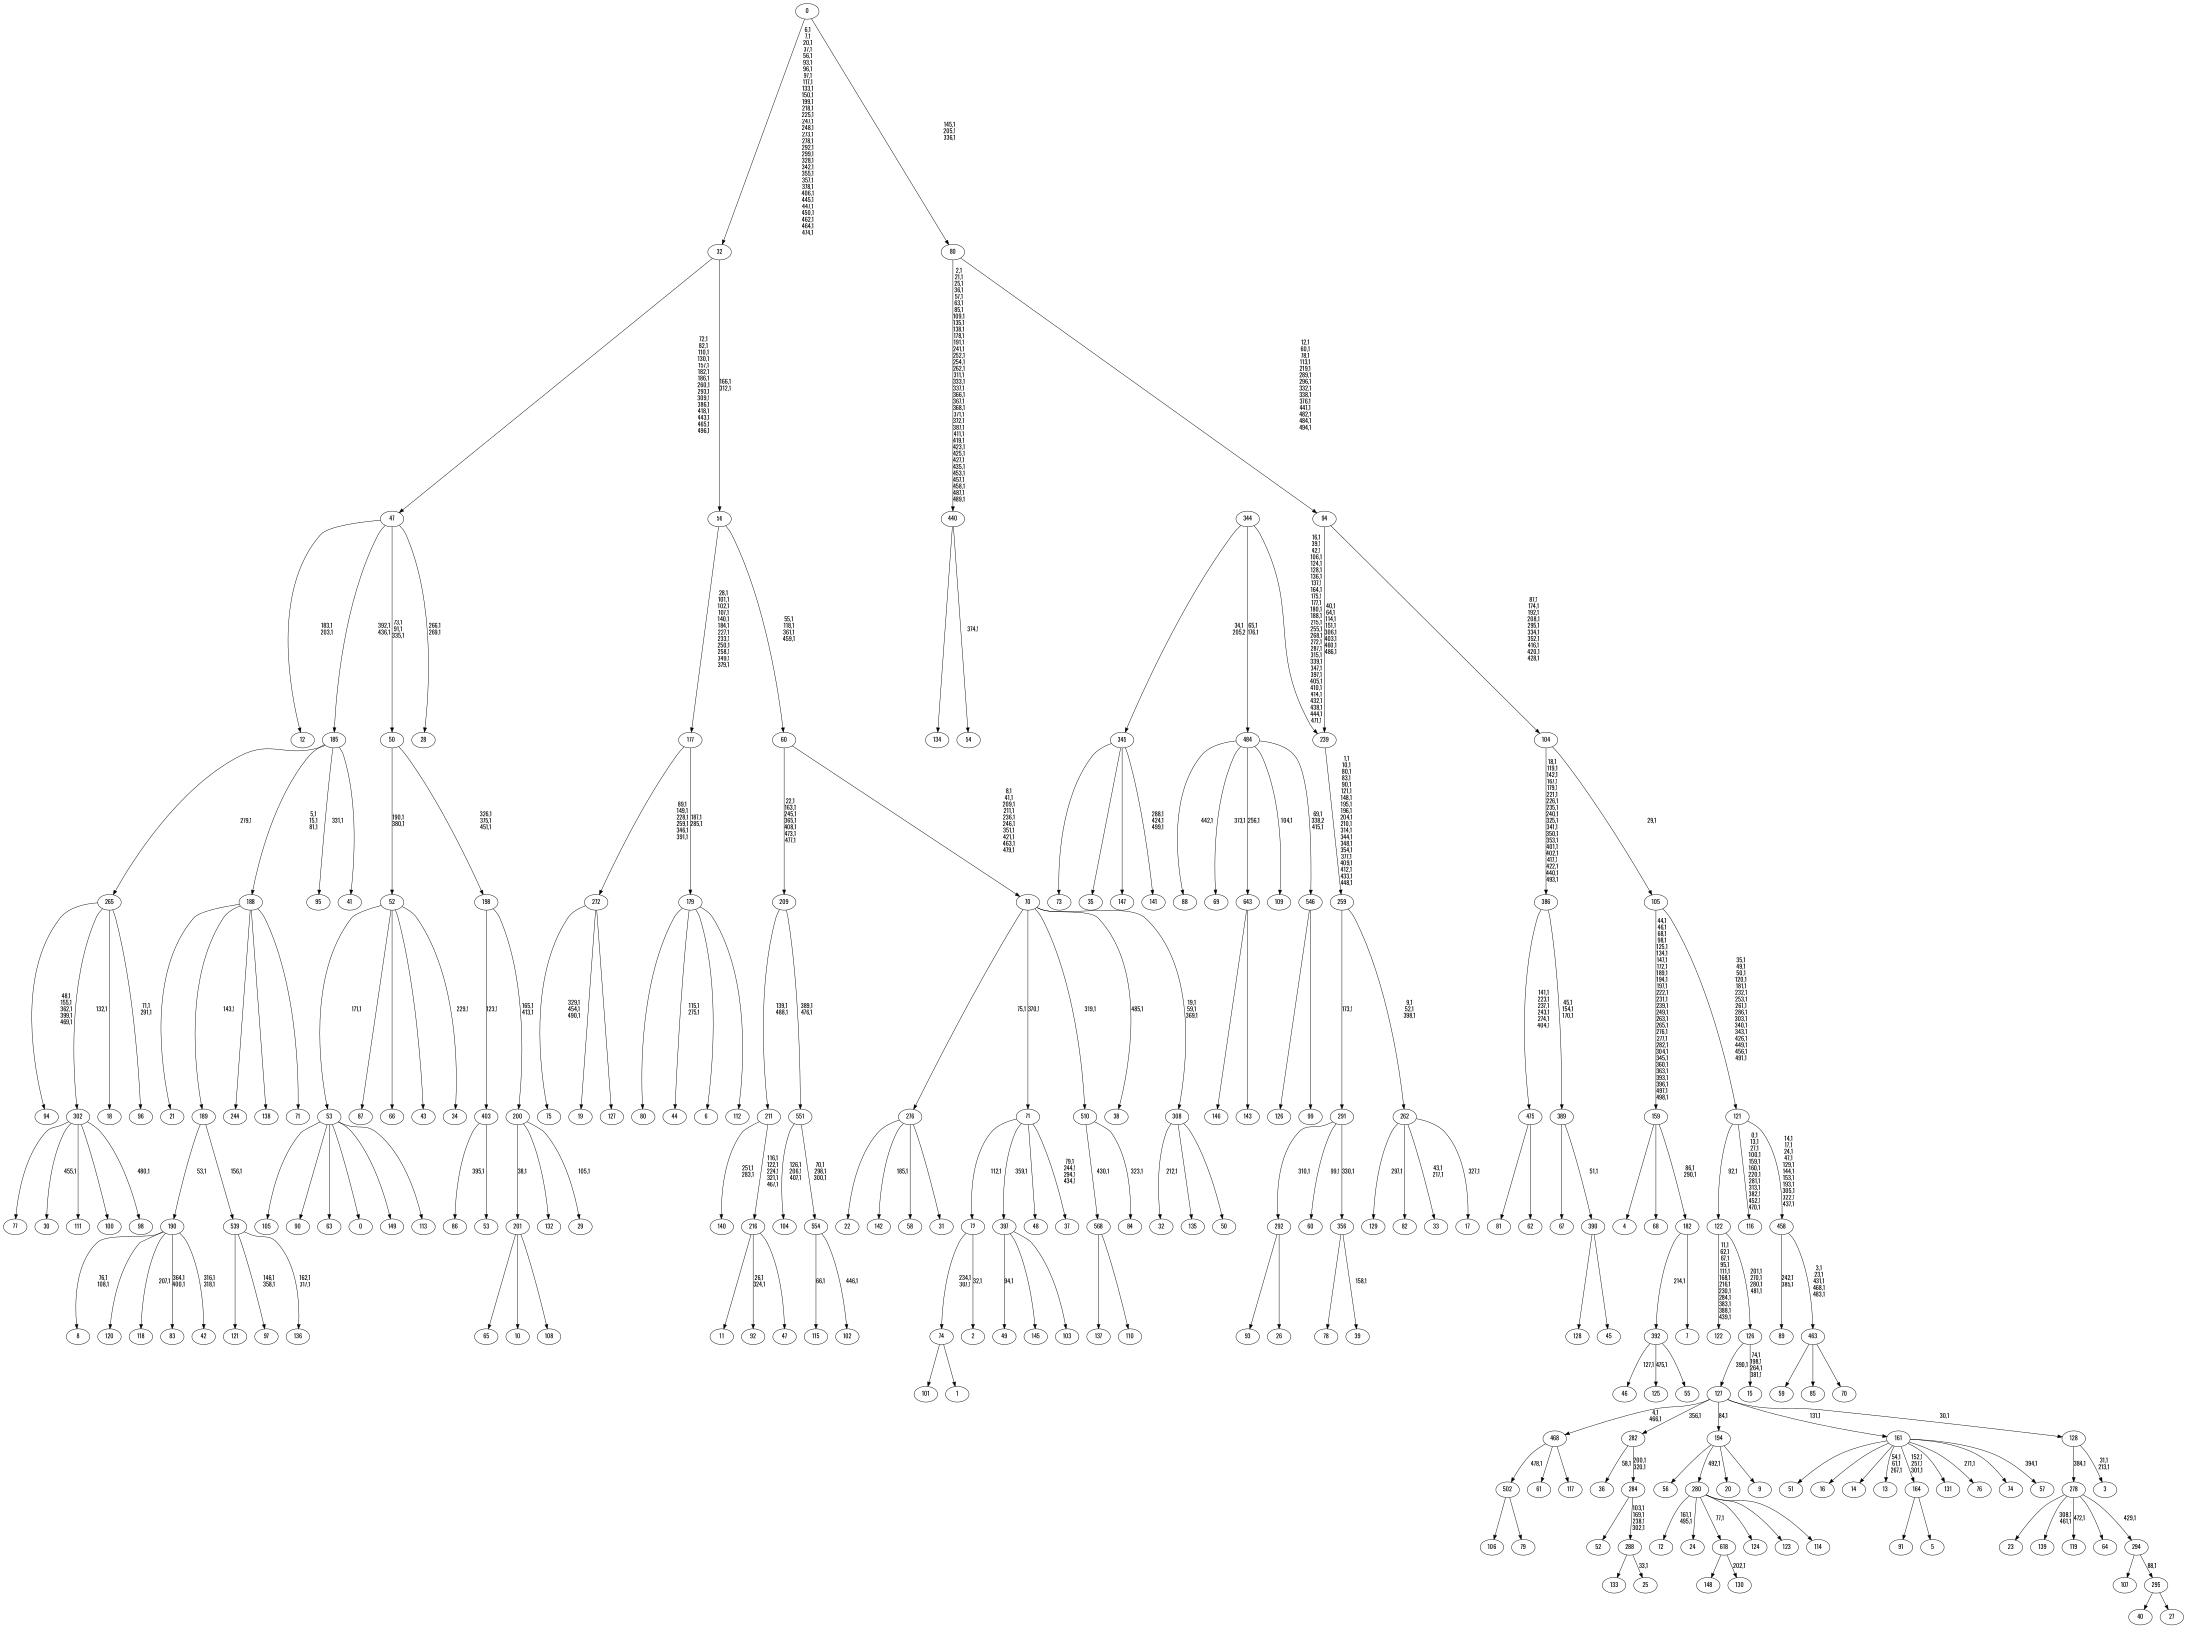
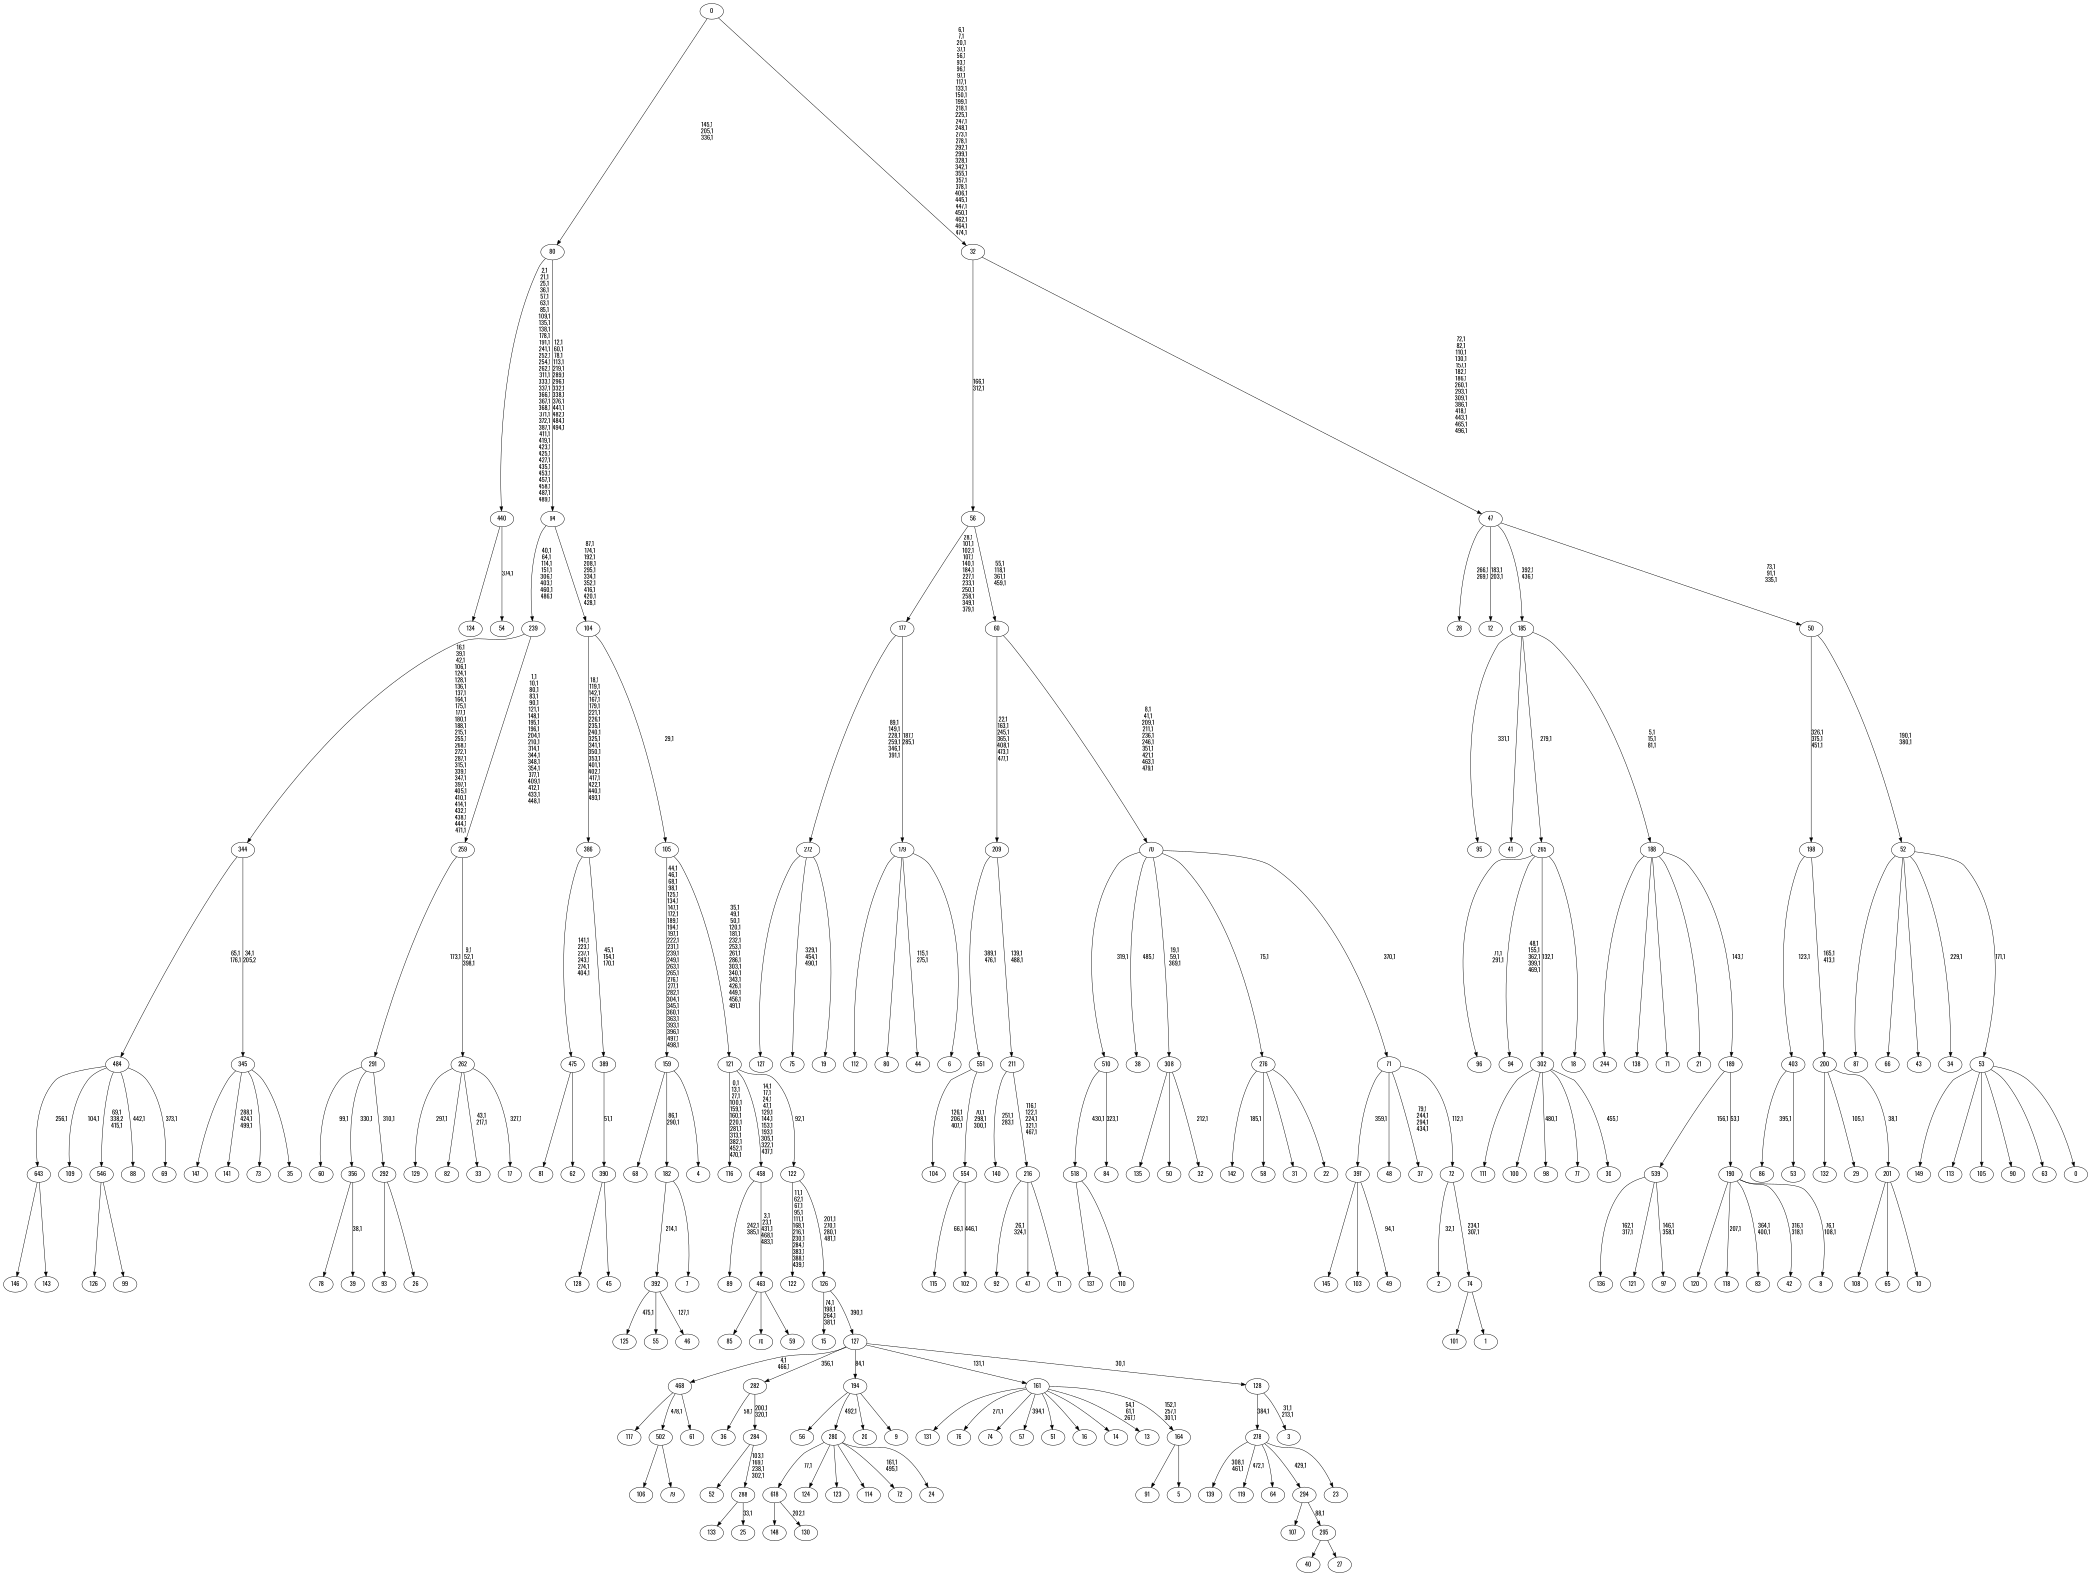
(1284, 628) -> (367, 705)
(1099, 1227) -> (1075, 1174)
(1562, 1227) -> none
(1361, 1282) -> (358, 1229)
